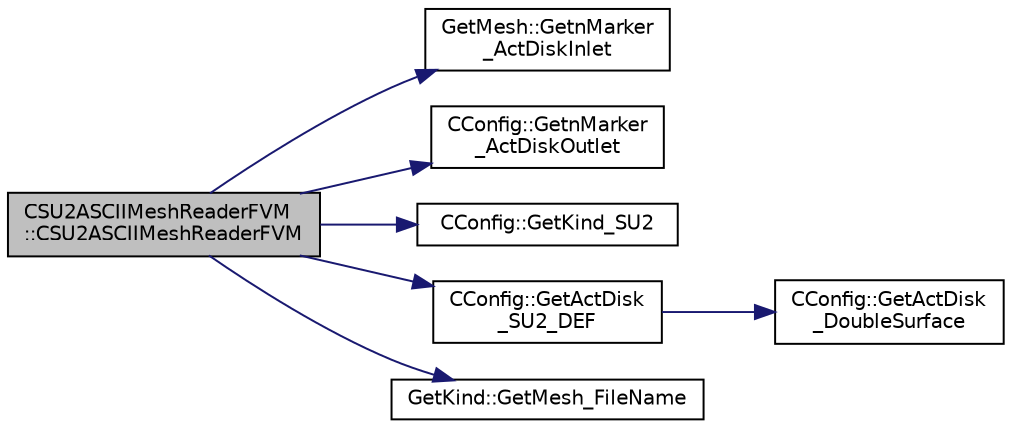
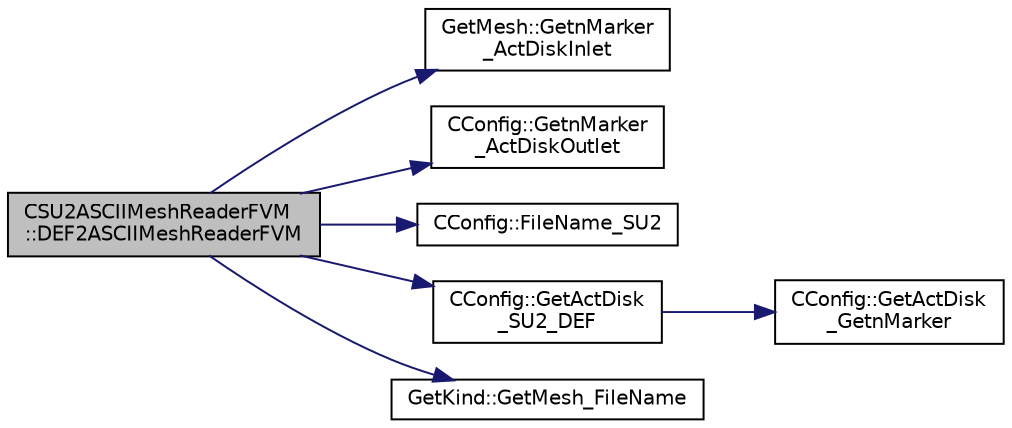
(164, 225) -> (164, 225)
(548, 225) -> (548, 225)
(889, 312) -> (889, 312)
